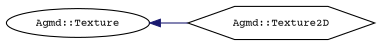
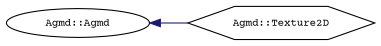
(78, 23) -> (78, 23)
